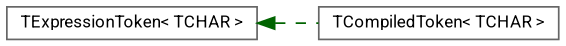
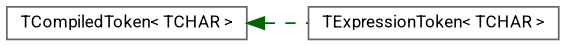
(297, 23) -> (287, 23)
